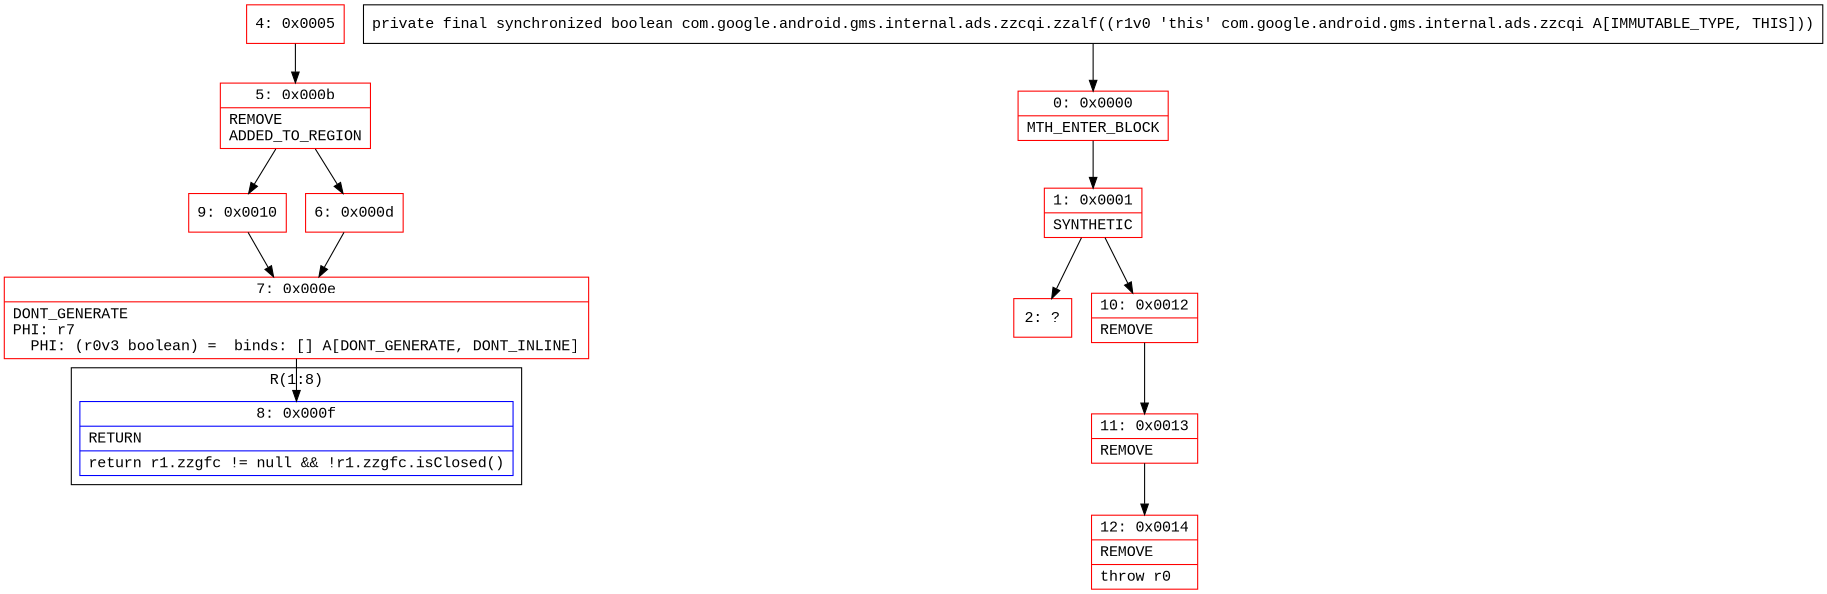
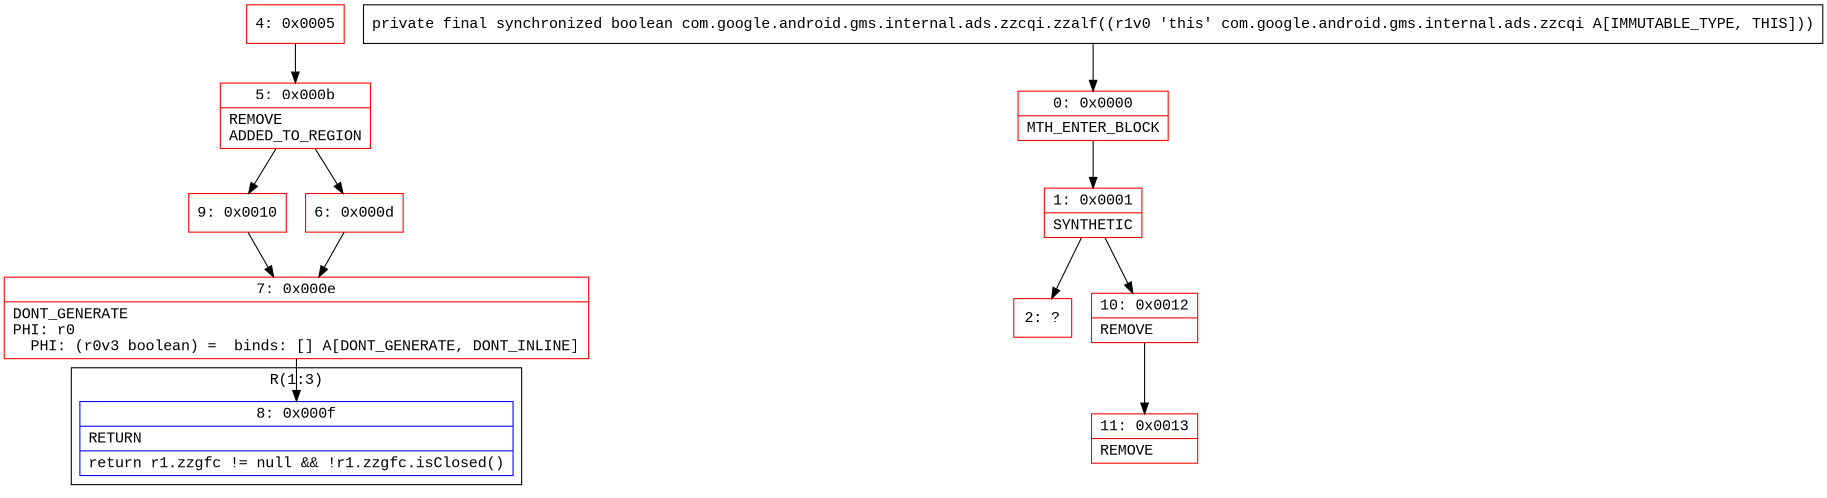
(49, 330) -> (49, 330)
(296, 380) -> (296, 380)
(1145, 552) -> none
